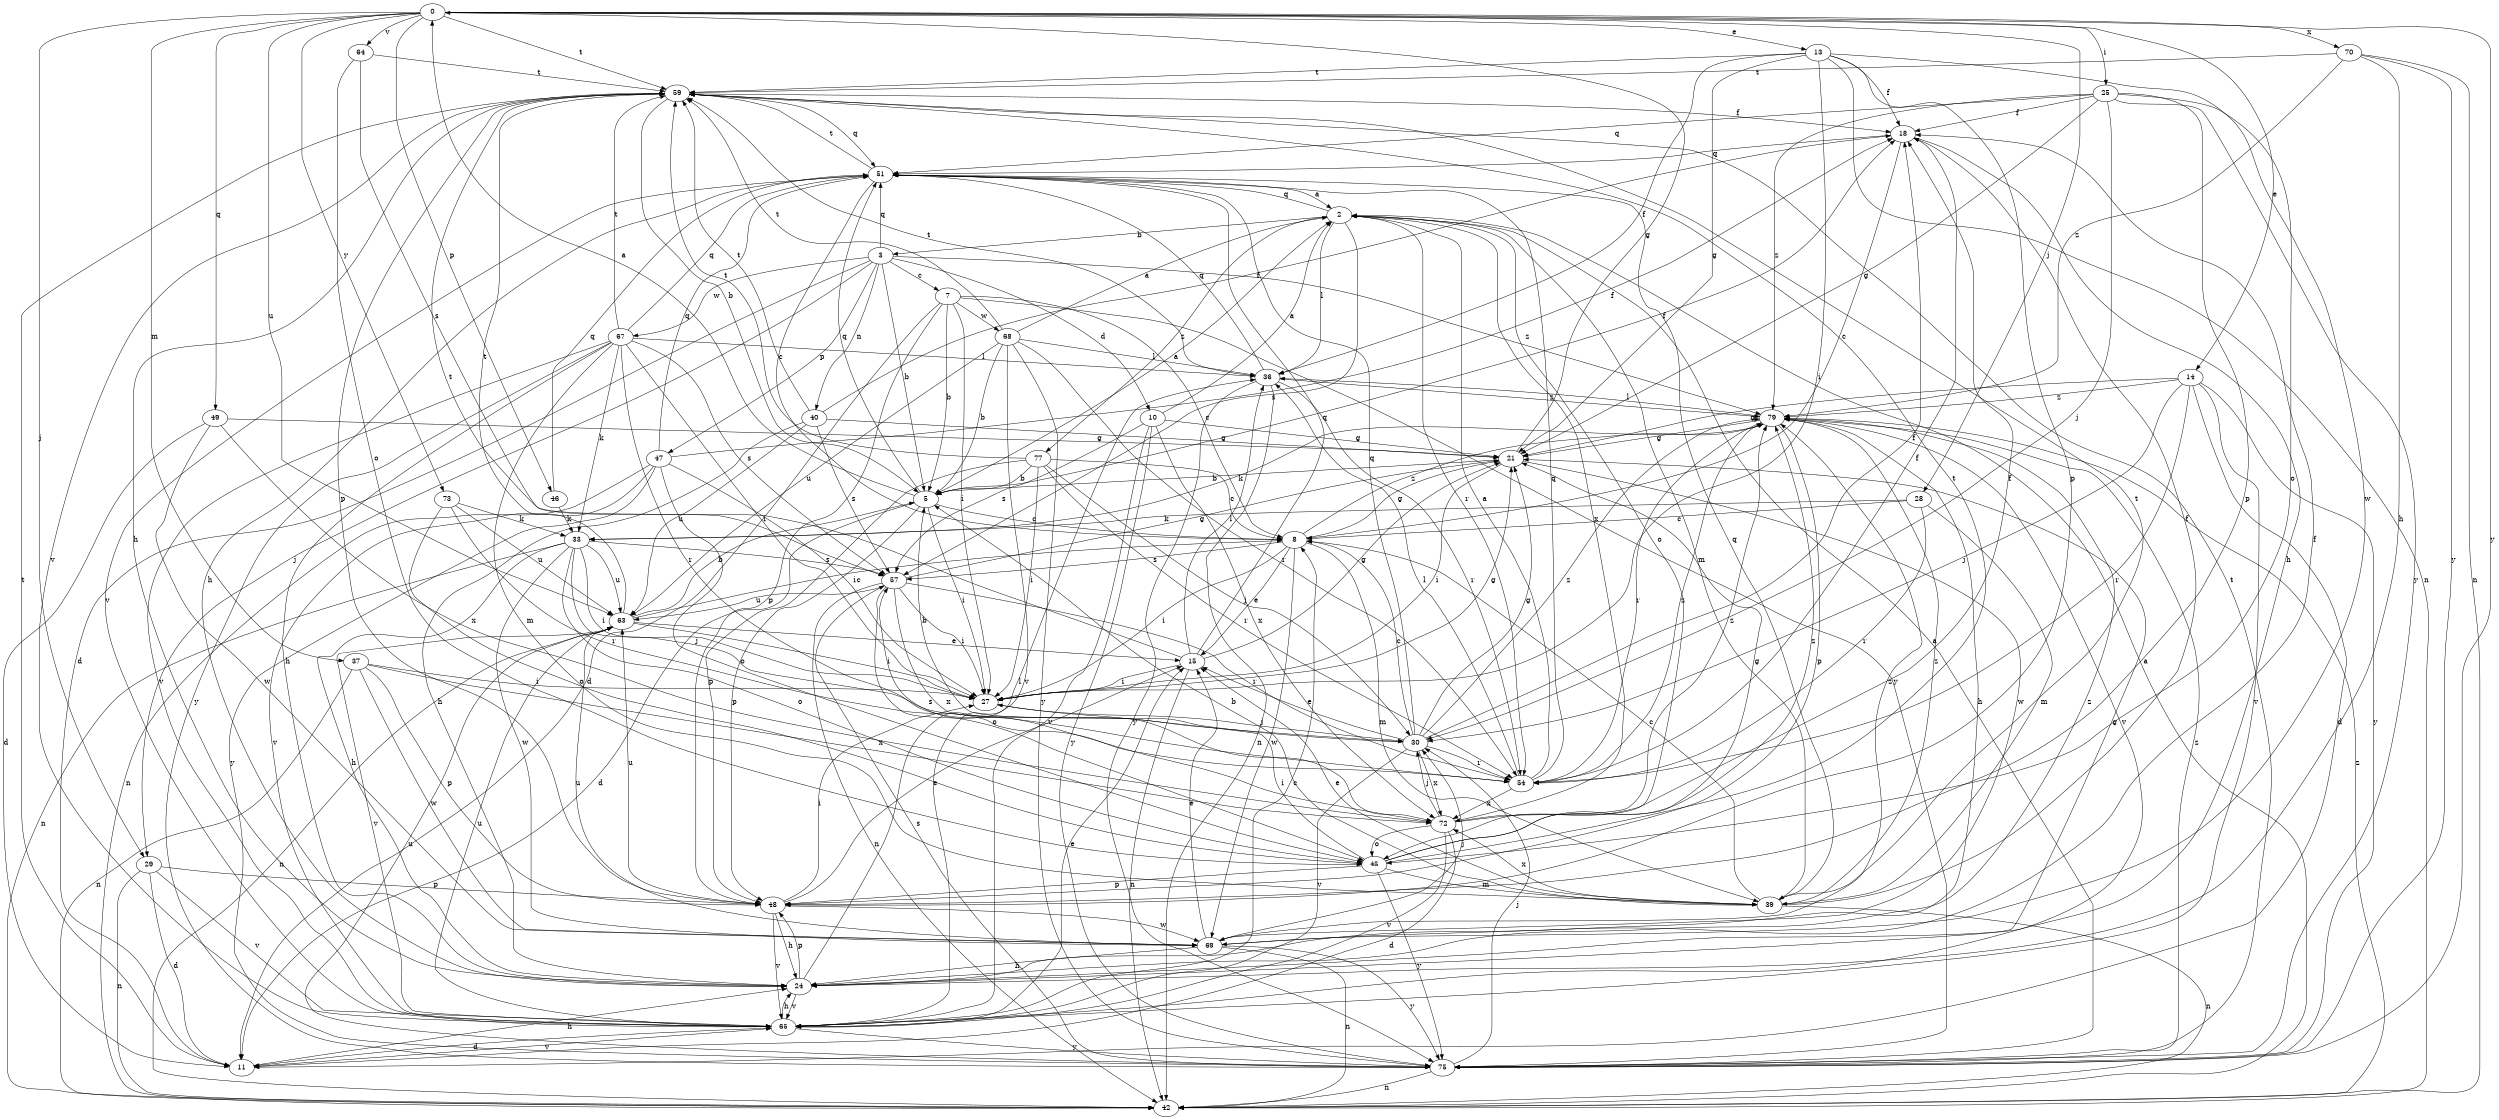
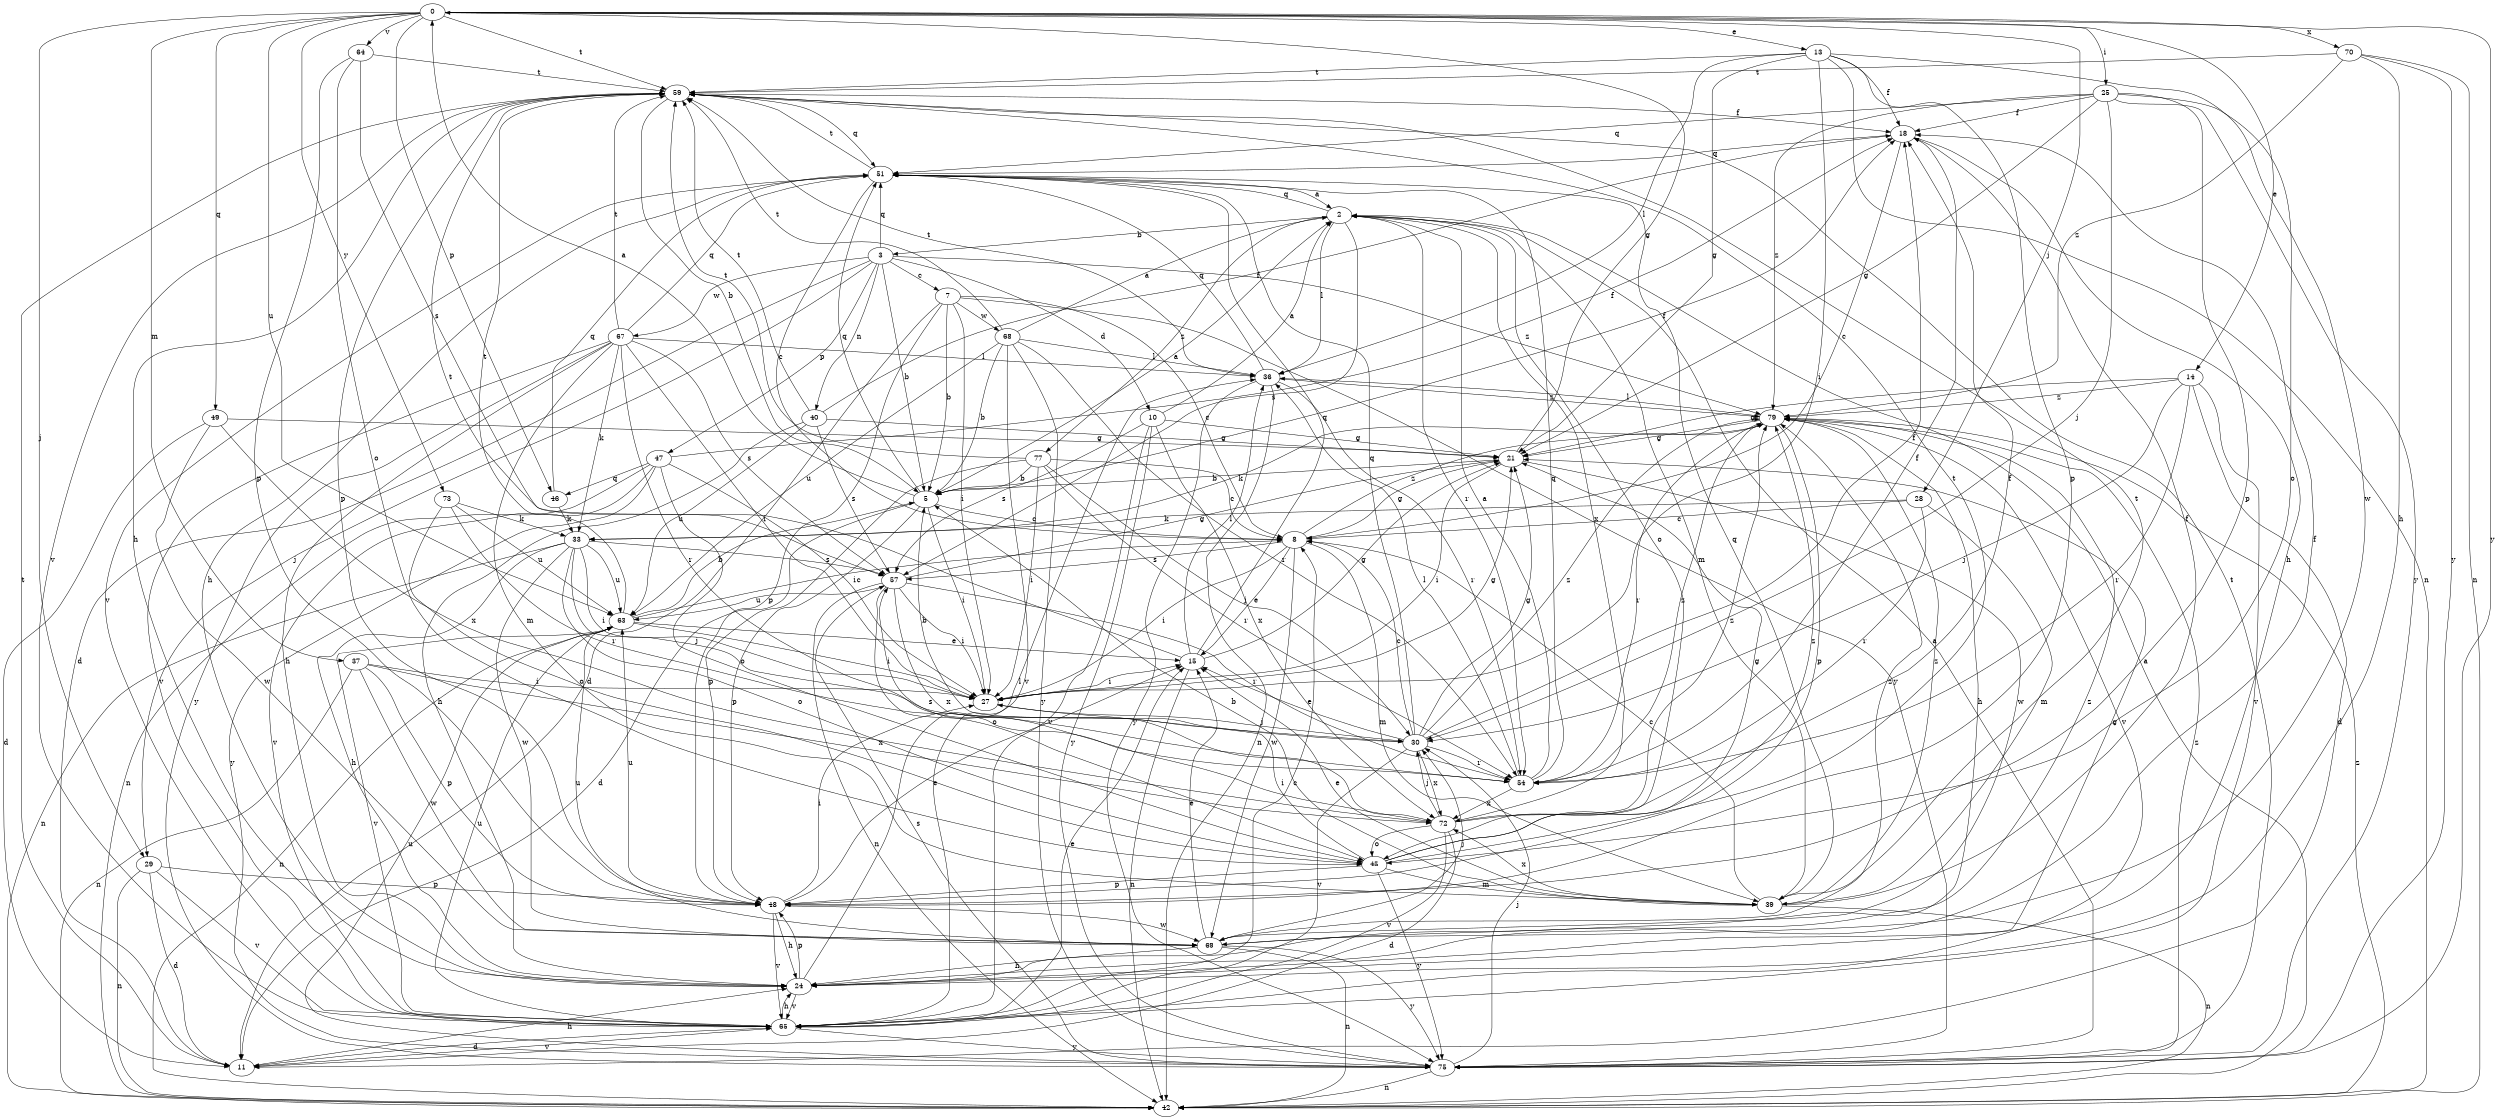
(1644, 215) -> (1644, 215)
(717, 272) -> (609, 478)
none -> (302, 597)
(1115, 683) -> (1097, 685)
(2297, 1042) -> none
